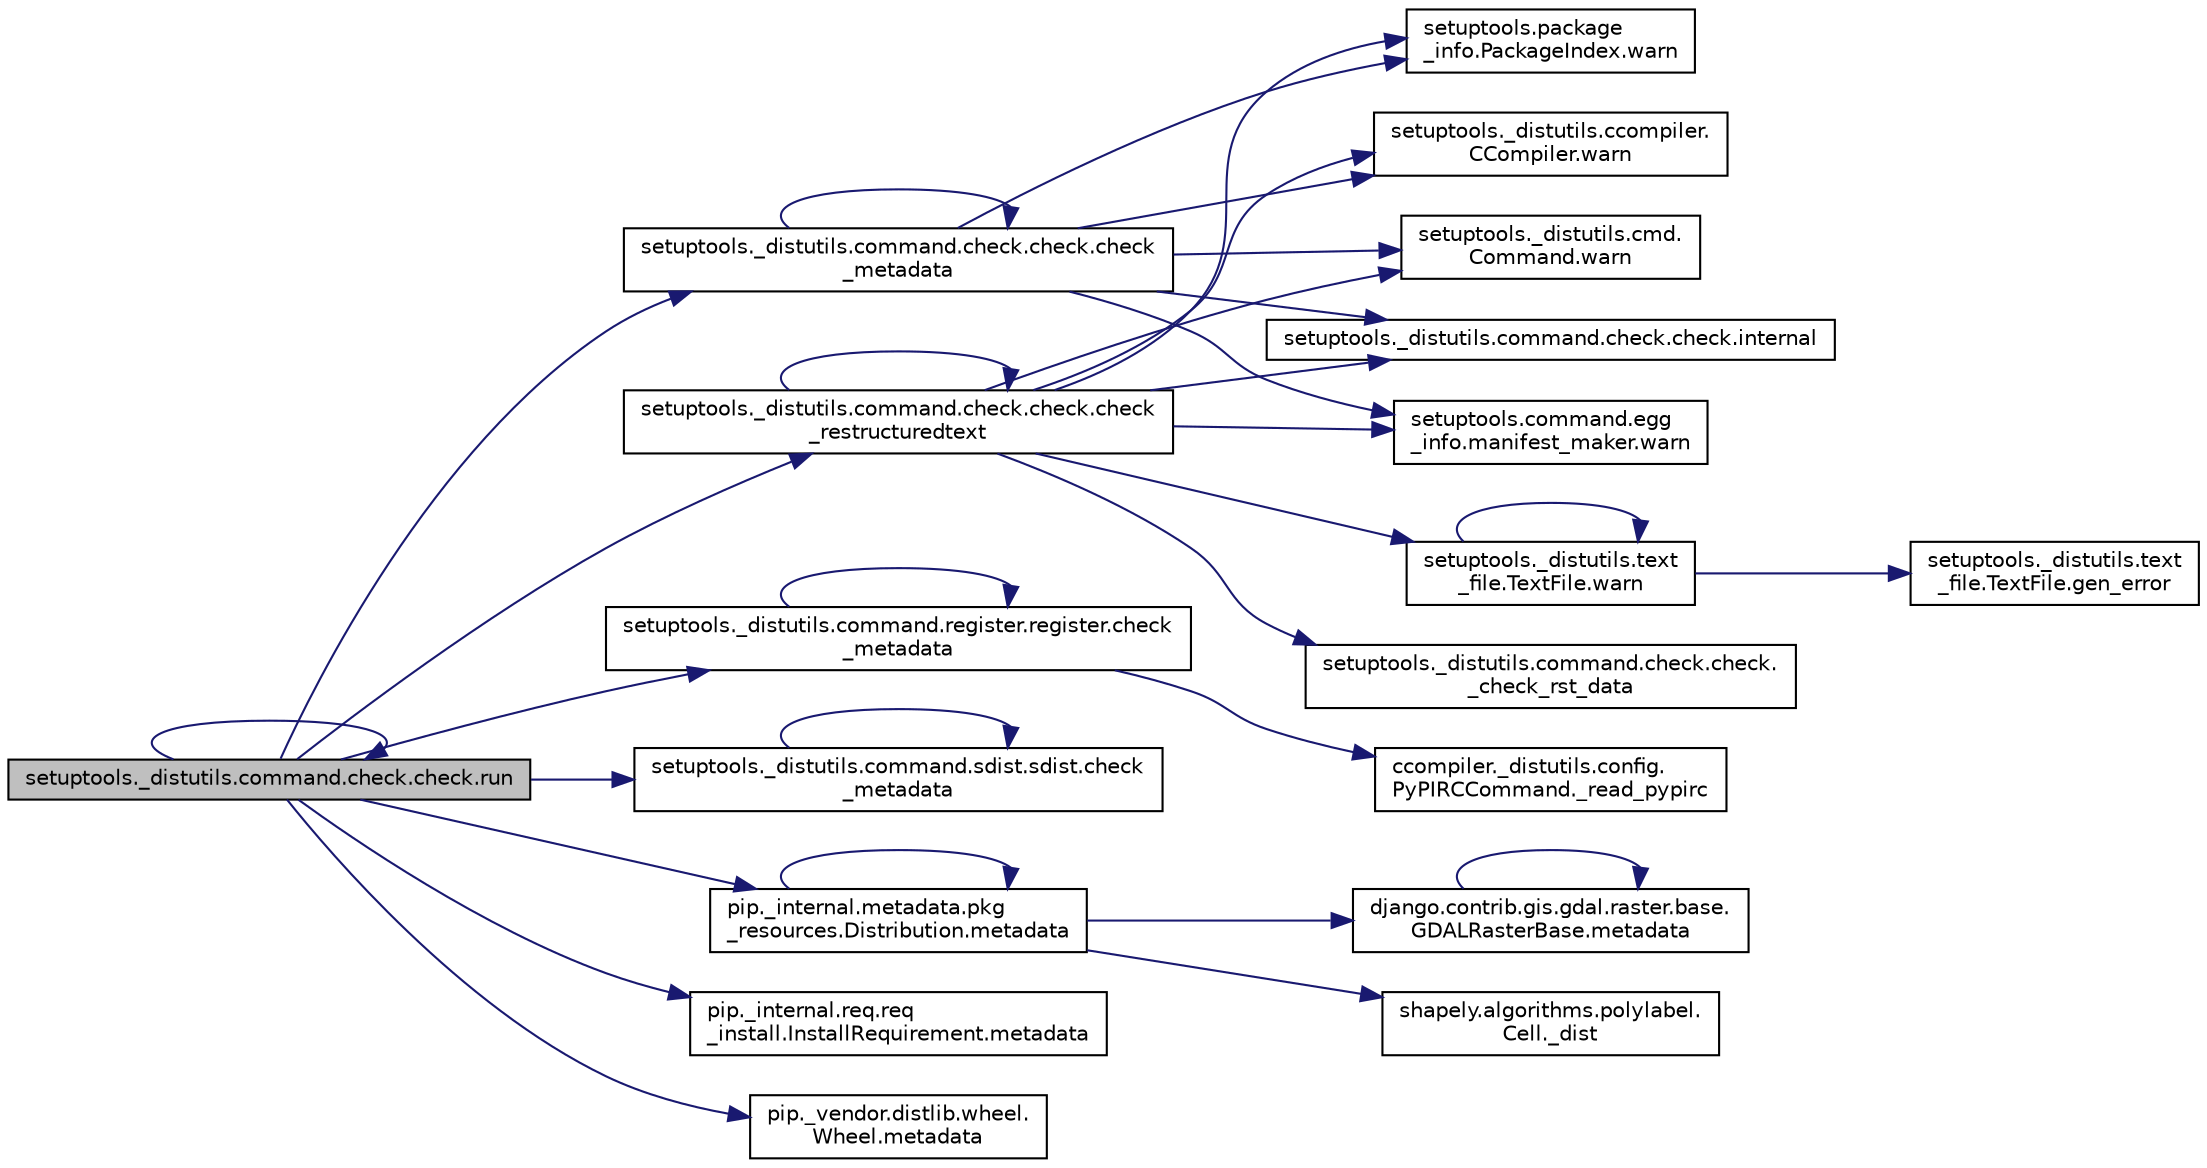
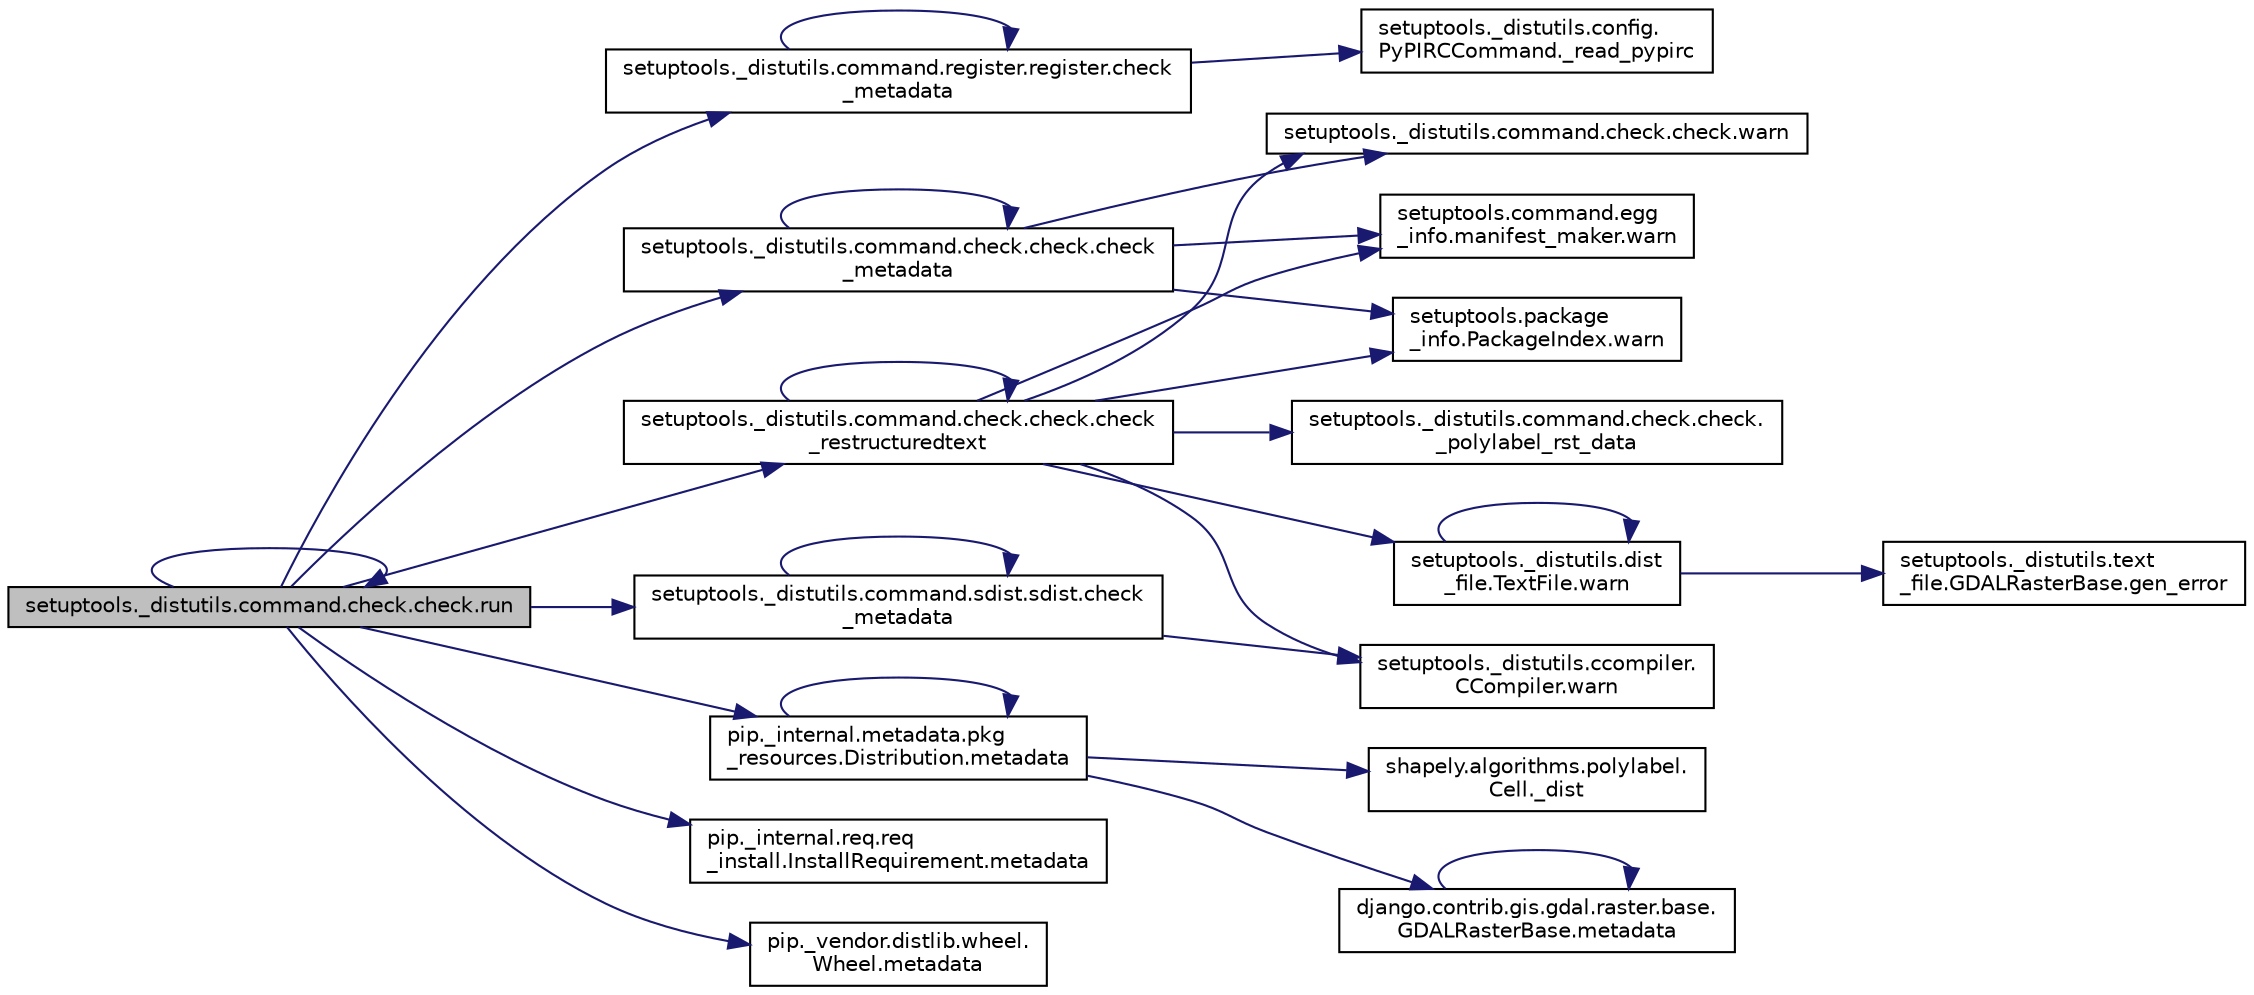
(1208, 205) -> (1251, 645)
(1551, 247) -> none
(1551, 340) -> (1537, 134)
(1551, 573) -> (1537, 573)
(2055, 573) -> (2064, 573)
(1551, 676) -> (1537, 432)
(1551, 780) -> (1537, 41)
